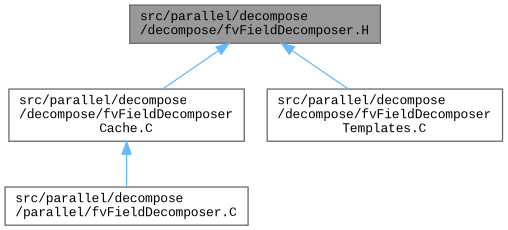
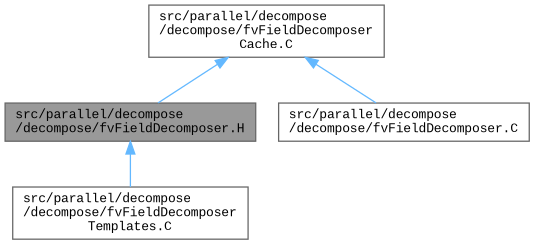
(190, 70) -> (188, 84)
(127, 206) -> (404, 122)
